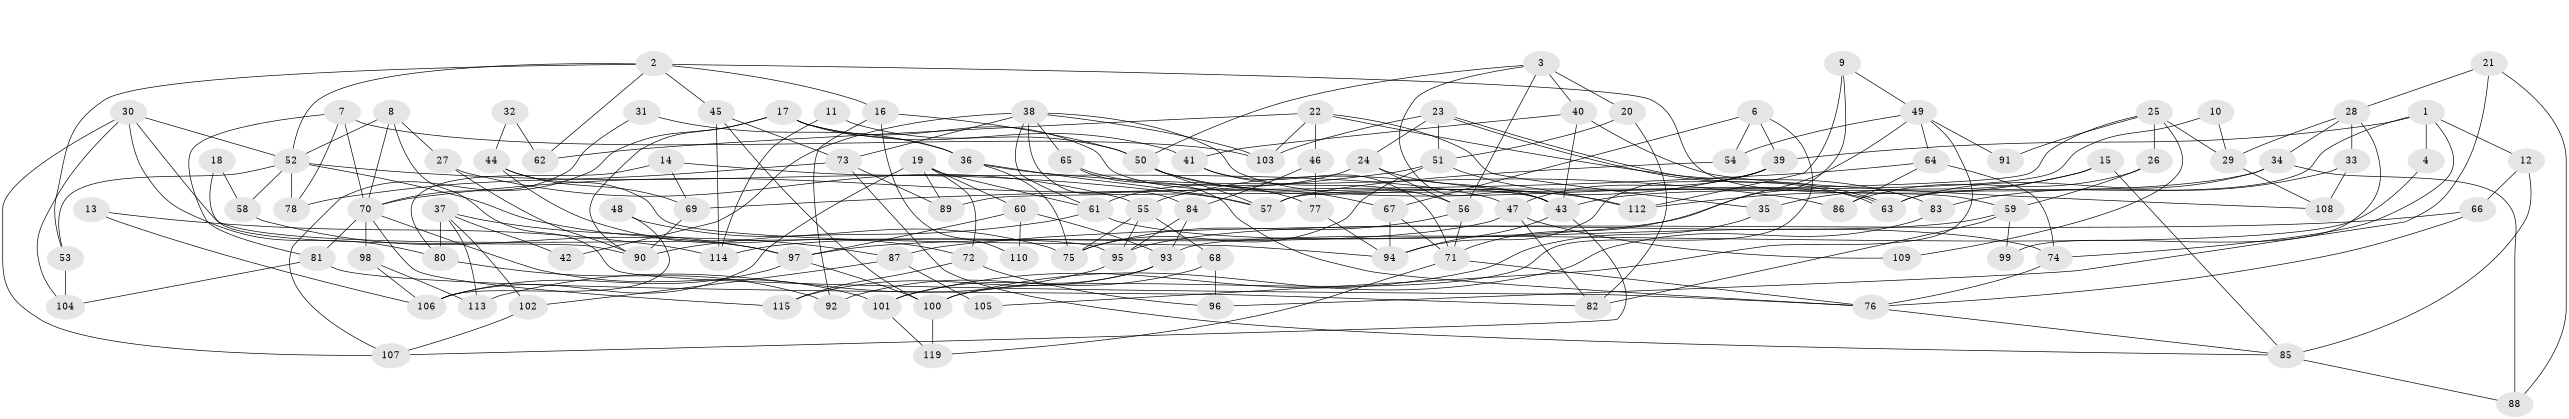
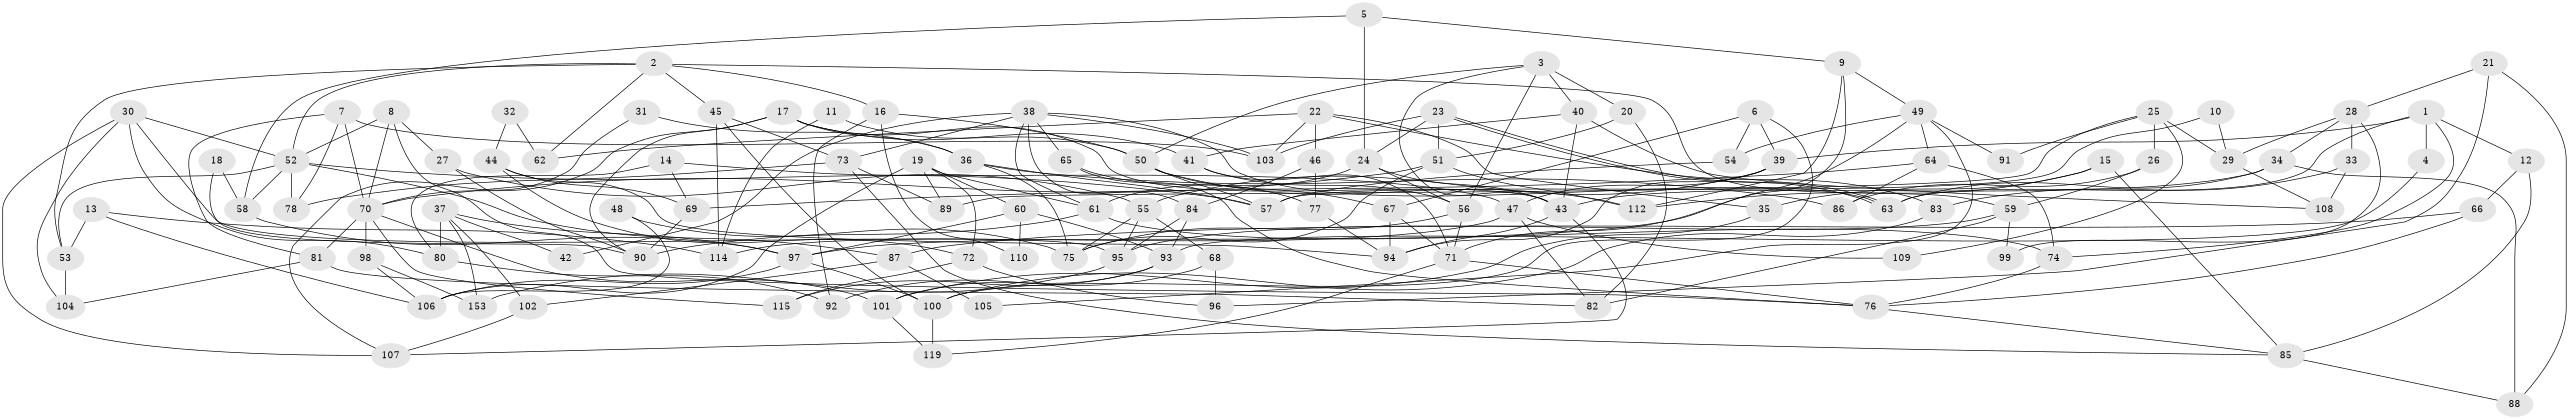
none -> (1364, 15)
none -> (78, 234)
(478, 307) -> (478, 307)
